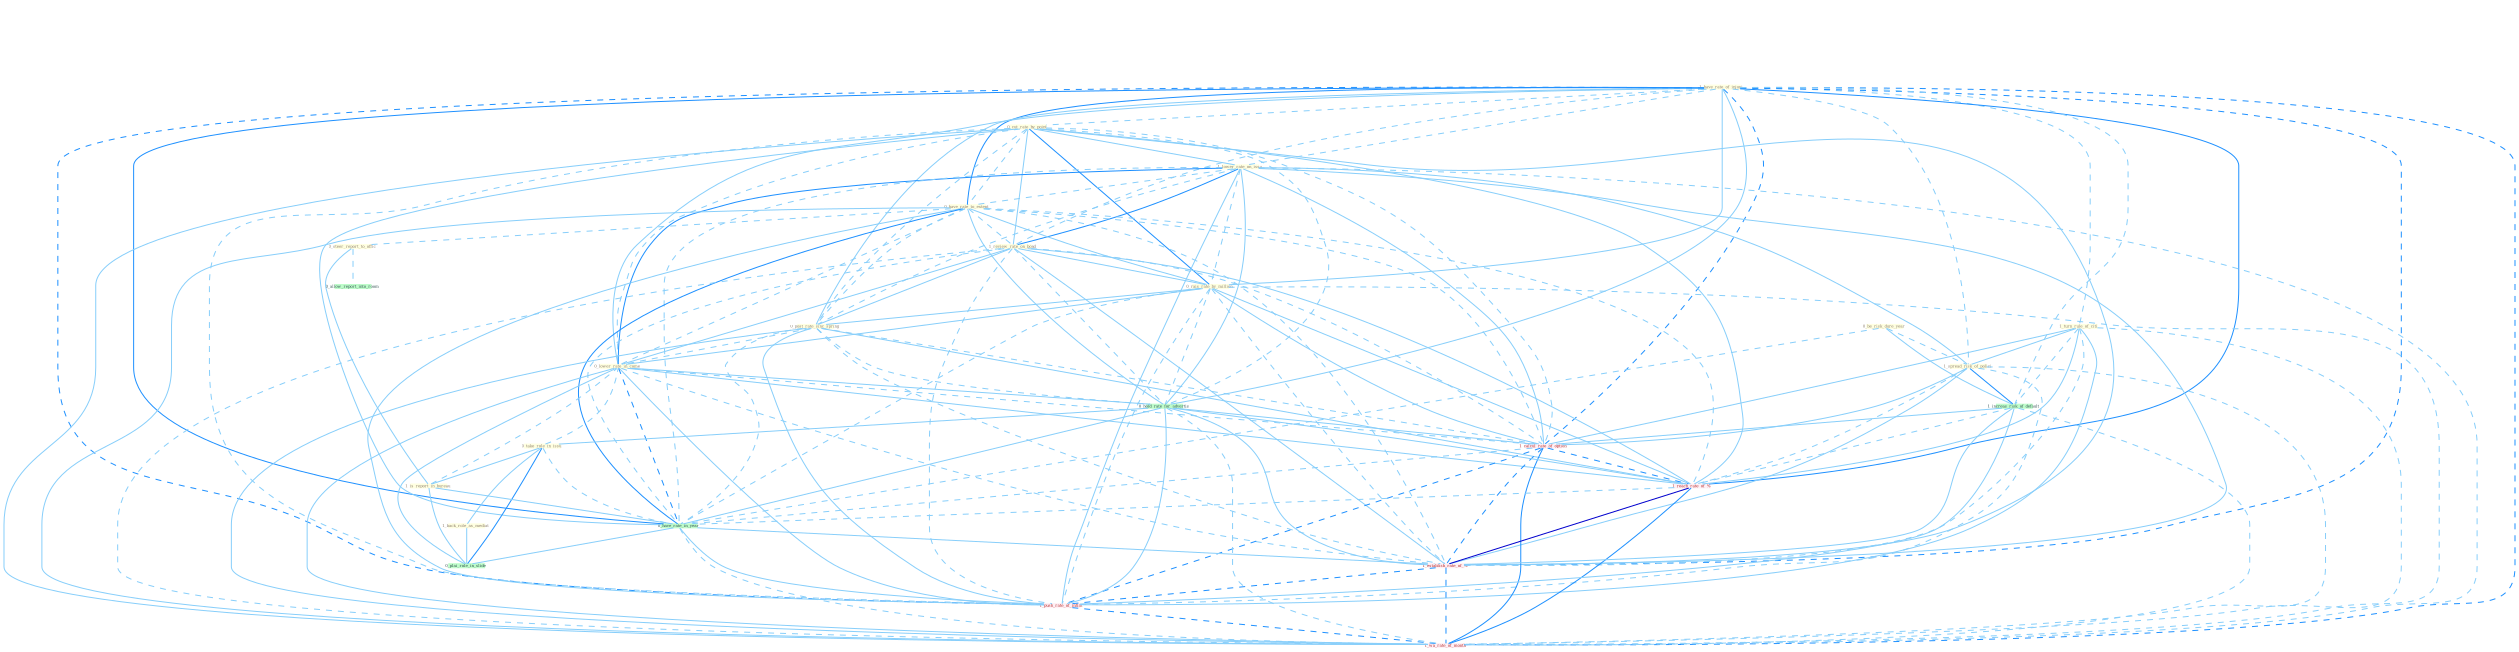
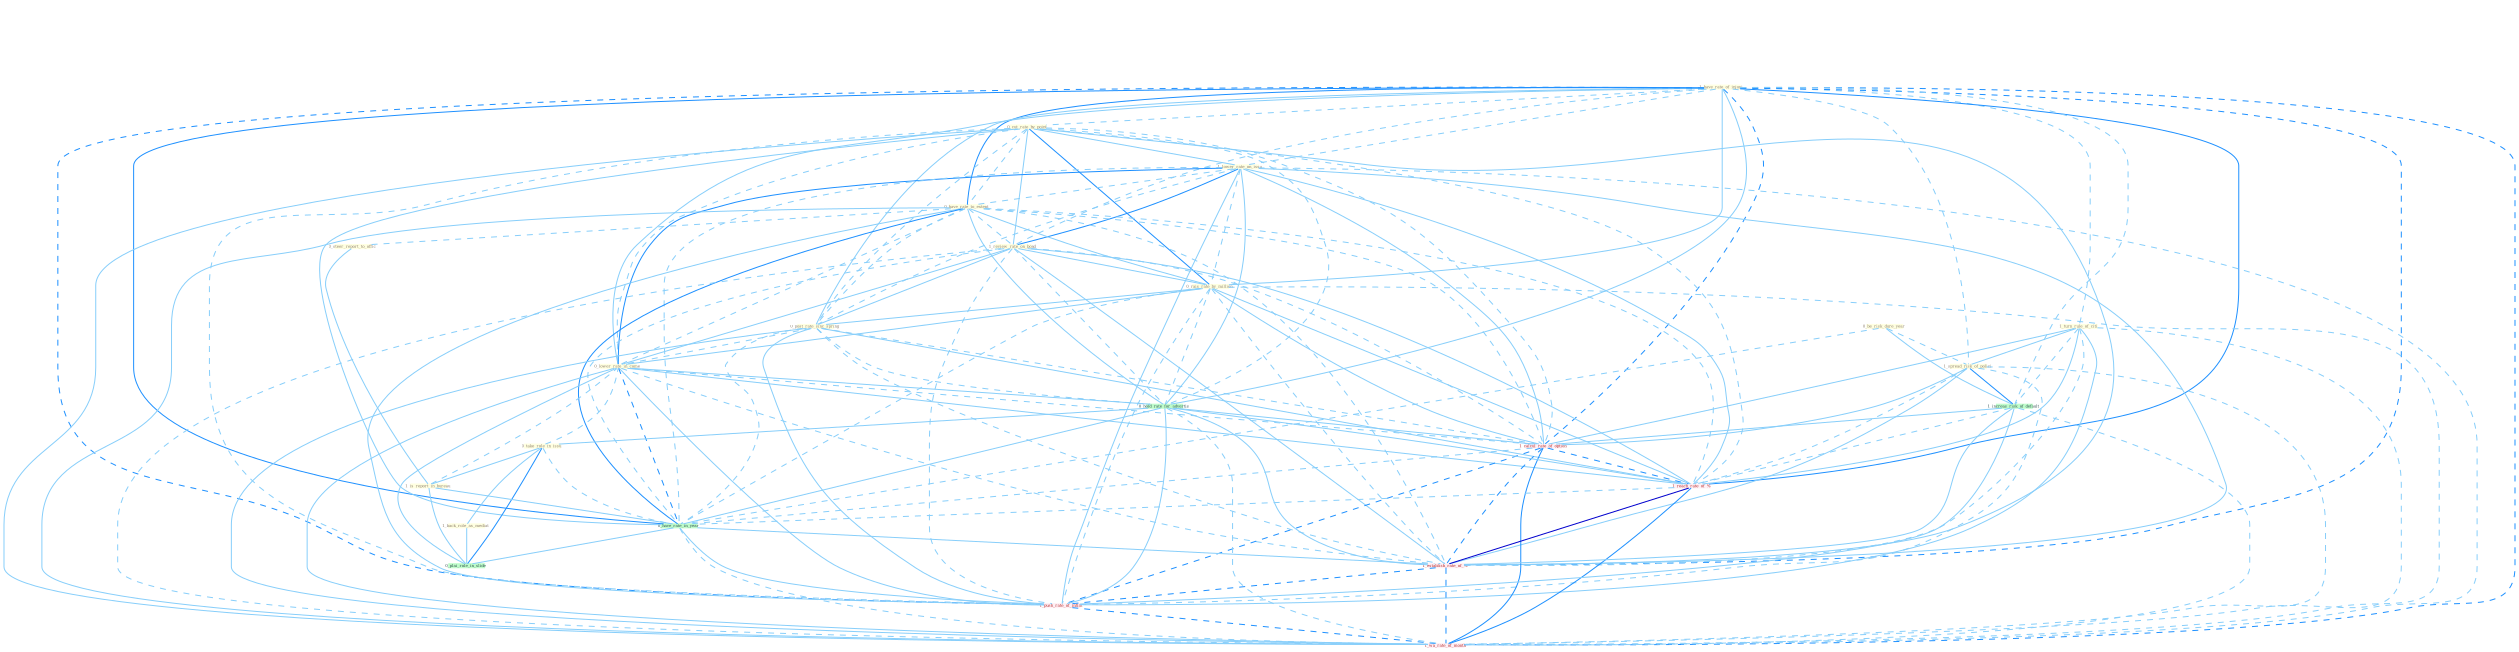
(1492, 193) -> (1492, 193)
(1667, 216) -> (1554, 267)
(353, 287) -> none
